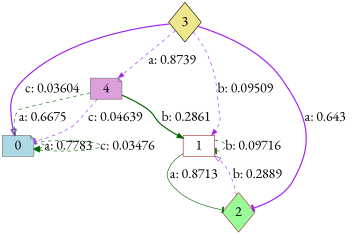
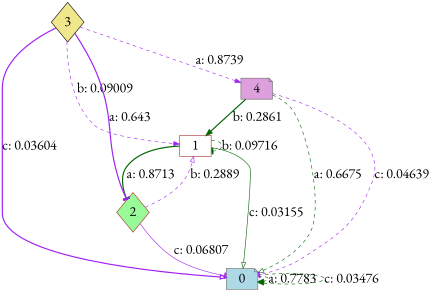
(248, 89) -> (108, 89)
(178, 191) -> (137, 158)
none -> (250, 193)
none -> (176, 259)
